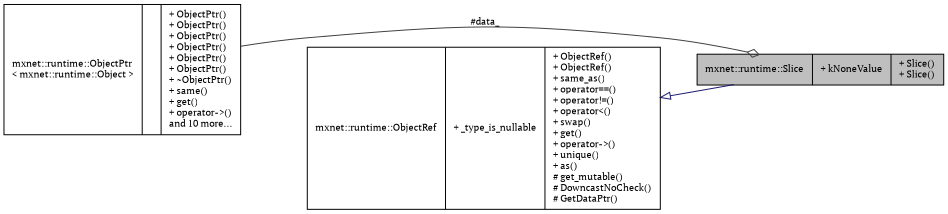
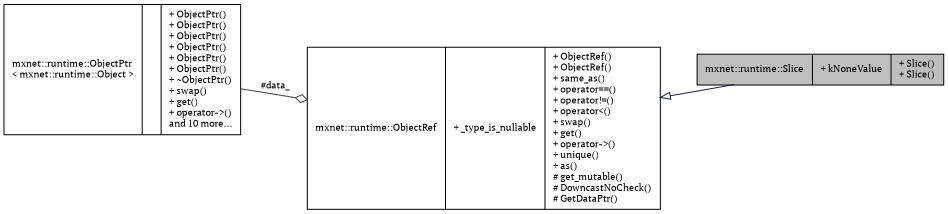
(494, 27) -> (268, 93)
(189, 91) -> (188, 91)
